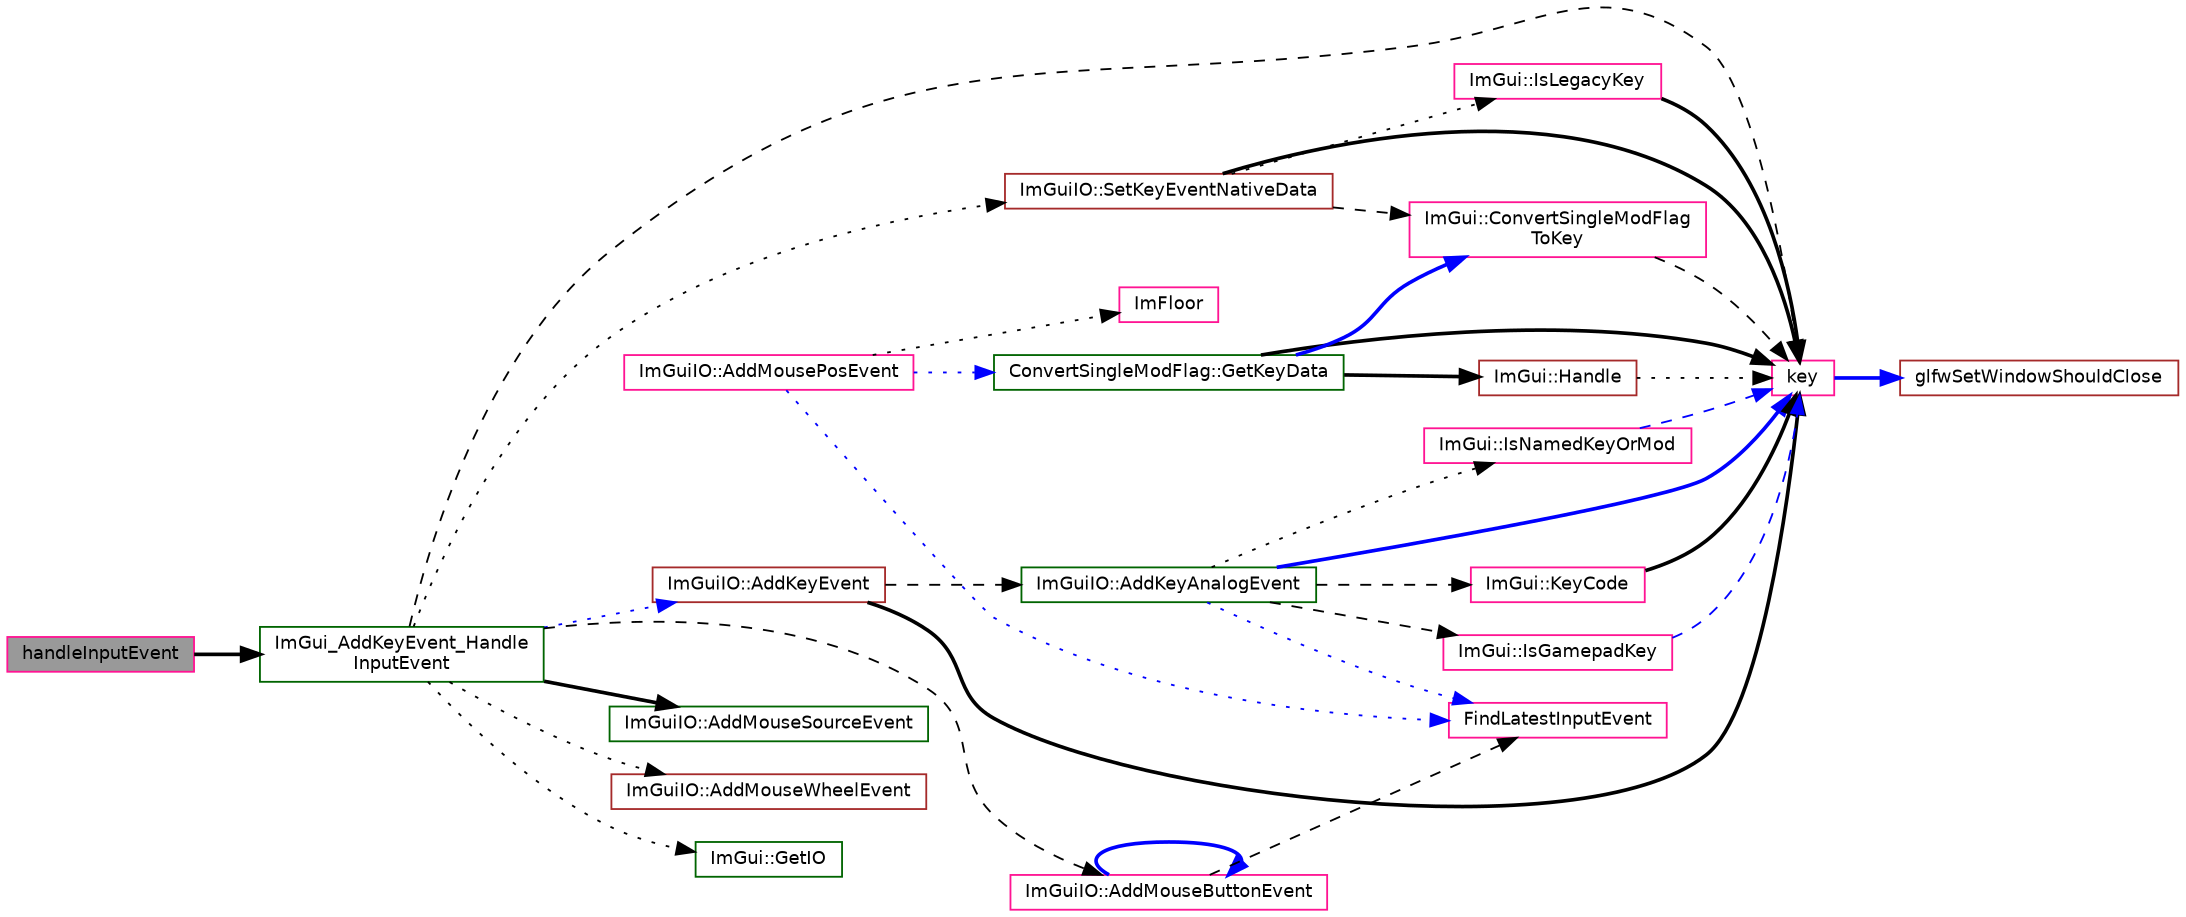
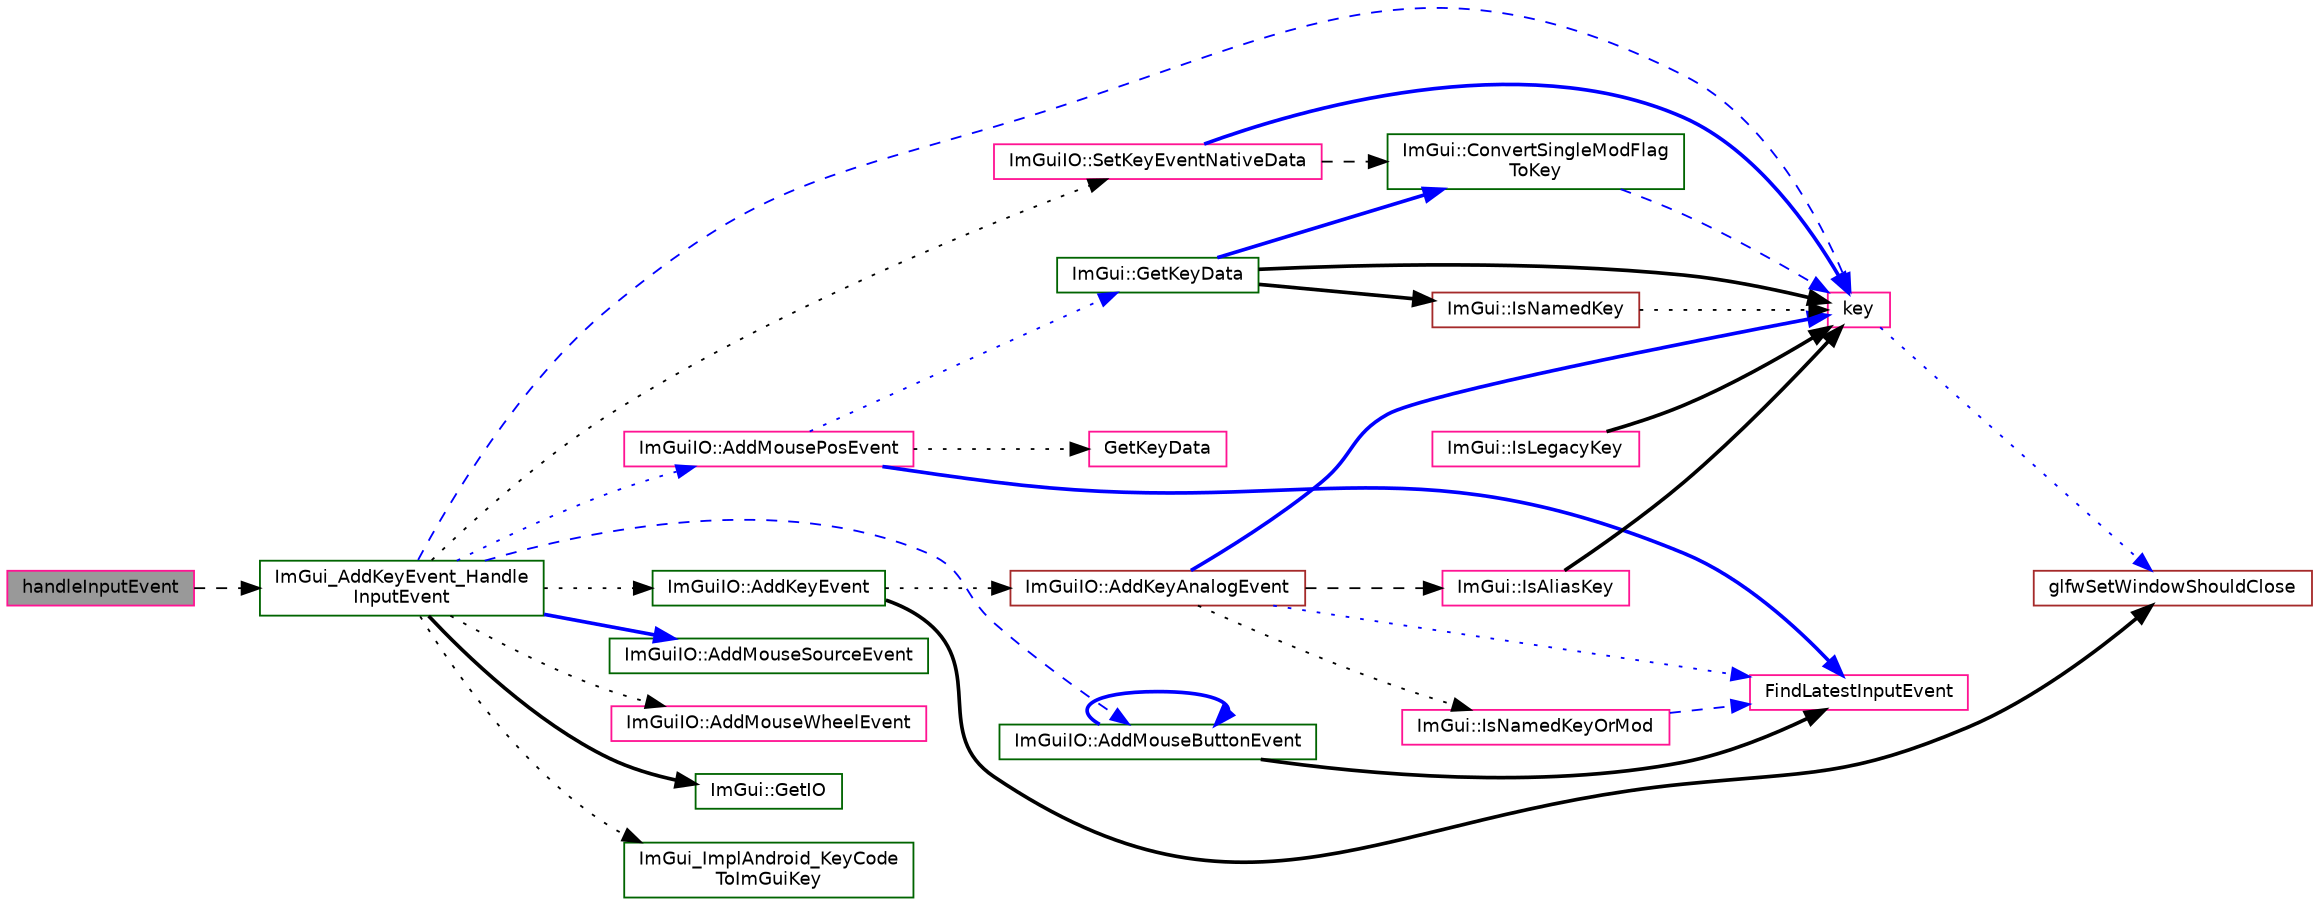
(1084, 71) -> (1104, 92)
(1403, 125) -> none
(1559, 137) -> (1555, 86)
(1169, 191) -> (1158, 162)
(1558, 230) -> (1536, 162)
(1721, 293) -> (1719, 231)
(1169, 305) -> (1158, 449)
(1169, 372) -> (1158, 275)
(1558, 378) -> (1536, 310)
(1858, 378) -> (2009, 443)
(1697, 413) -> (1701, 710)
none -> (565, 511)
(769, 585) -> (769, 588)
(944, 585) -> (938, 588)
(1169, 585) -> (1158, 588)
(1558, 585) -> (1536, 588)
(629, 611) -> (589, 588)
(1059, 648) -> (1378, 489)
(1558, 653) -> none
(218, 654) -> (218, 588)
(863, 657) -> (830, 527)
(601, 692) -> (600, 625)
(540, 784) -> (541, 716)
(769, 792) -> (769, 724)
(1438, 806) -> (1466, 824)
(1348, 813) -> (1538, 777)
none -> (769, 870)
(1169, 892) -> (1158, 742)
